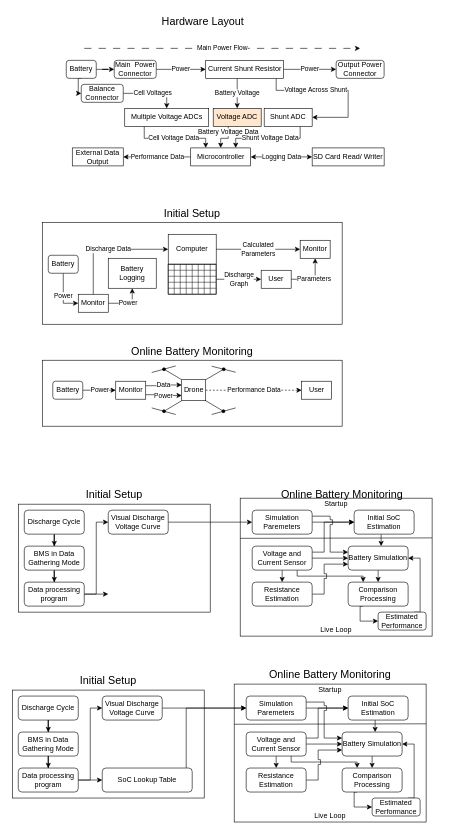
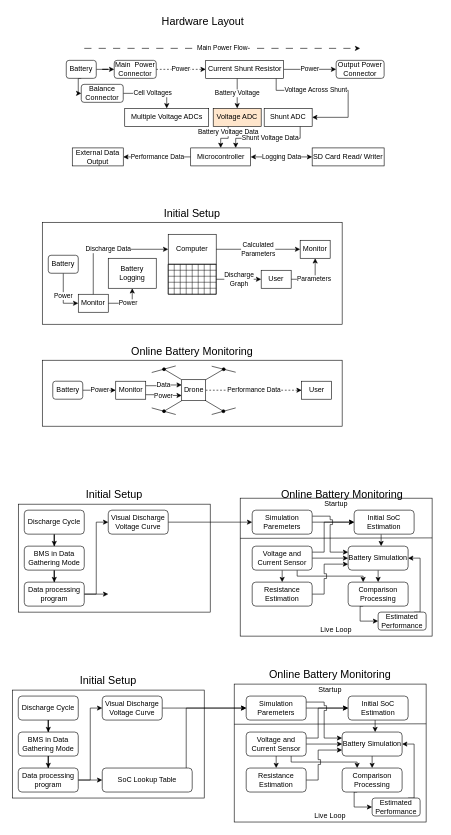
(163, 69) -> (163, 69)
(179, 138) -> none
